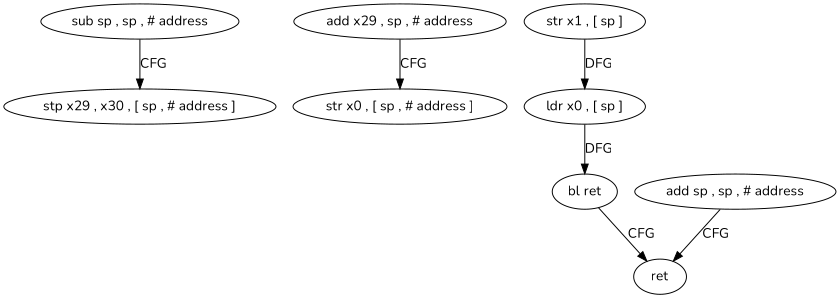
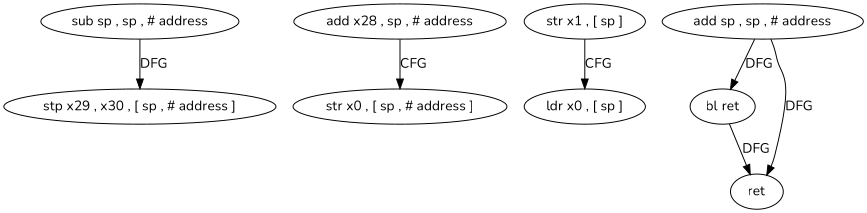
(400, 22) -> (400, 22)
(154, 64) -> (154, 64)
(599, 64) -> (598, 64)
(585, 144) -> (745, 60)
(642, 234) -> (756, 149)
(716, 234) -> (799, 107)
